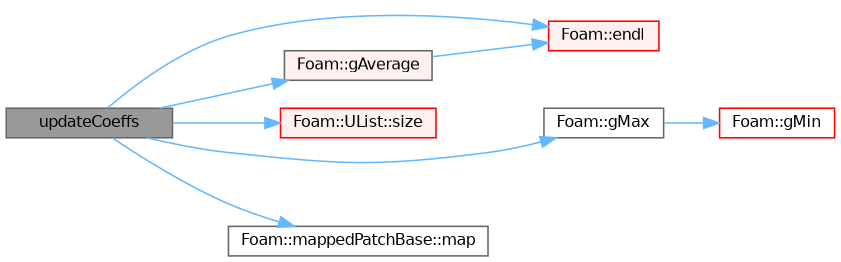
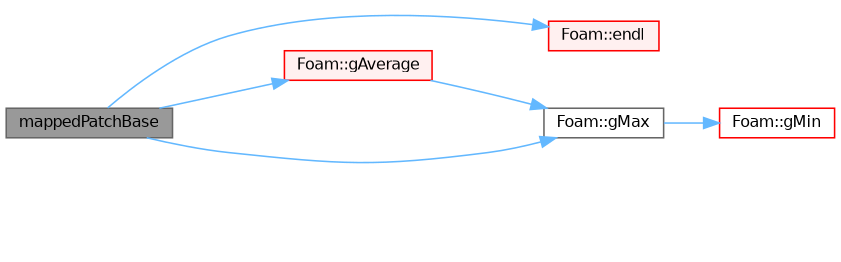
(482, 51) -> (481, 92)
(358, 66) -> (358, 66)
(89, 123) -> (89, 123)
(358, 123) -> none
(358, 241) -> none
